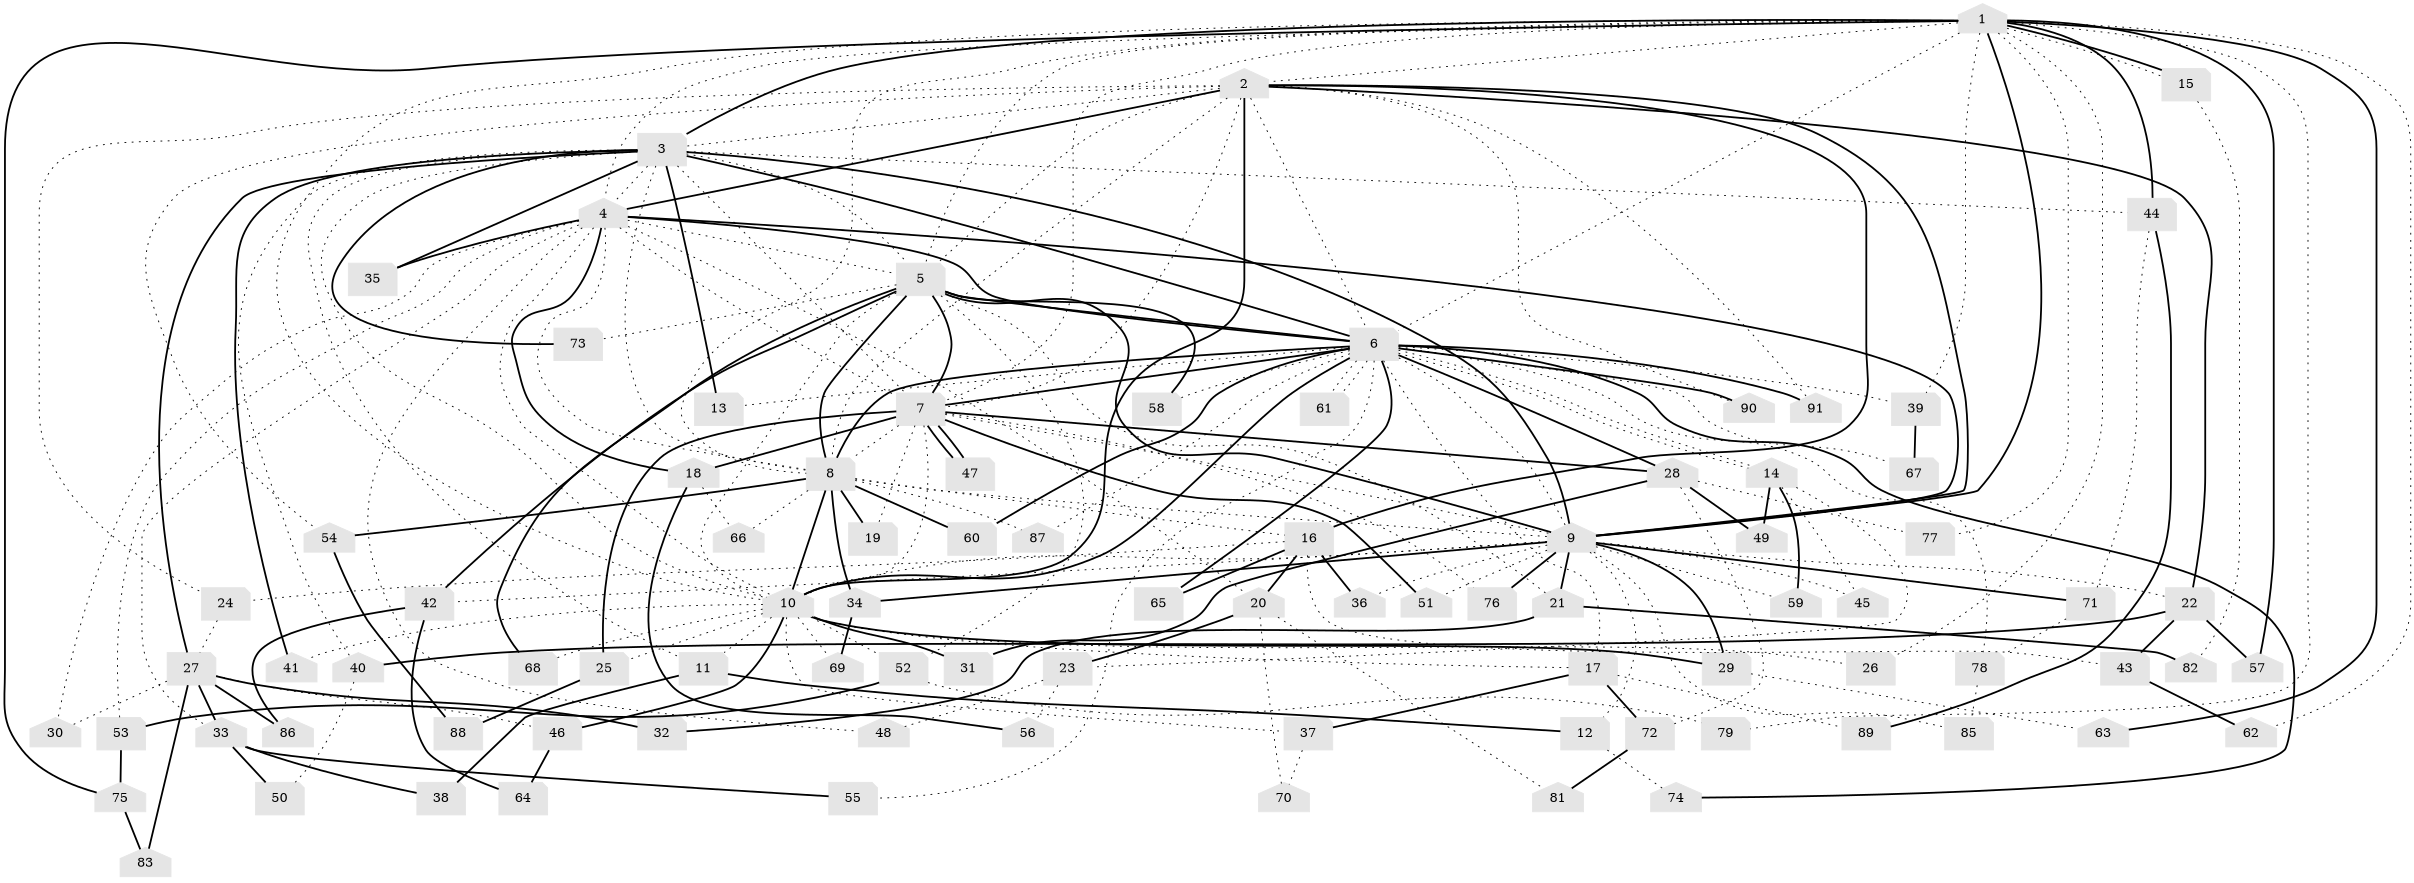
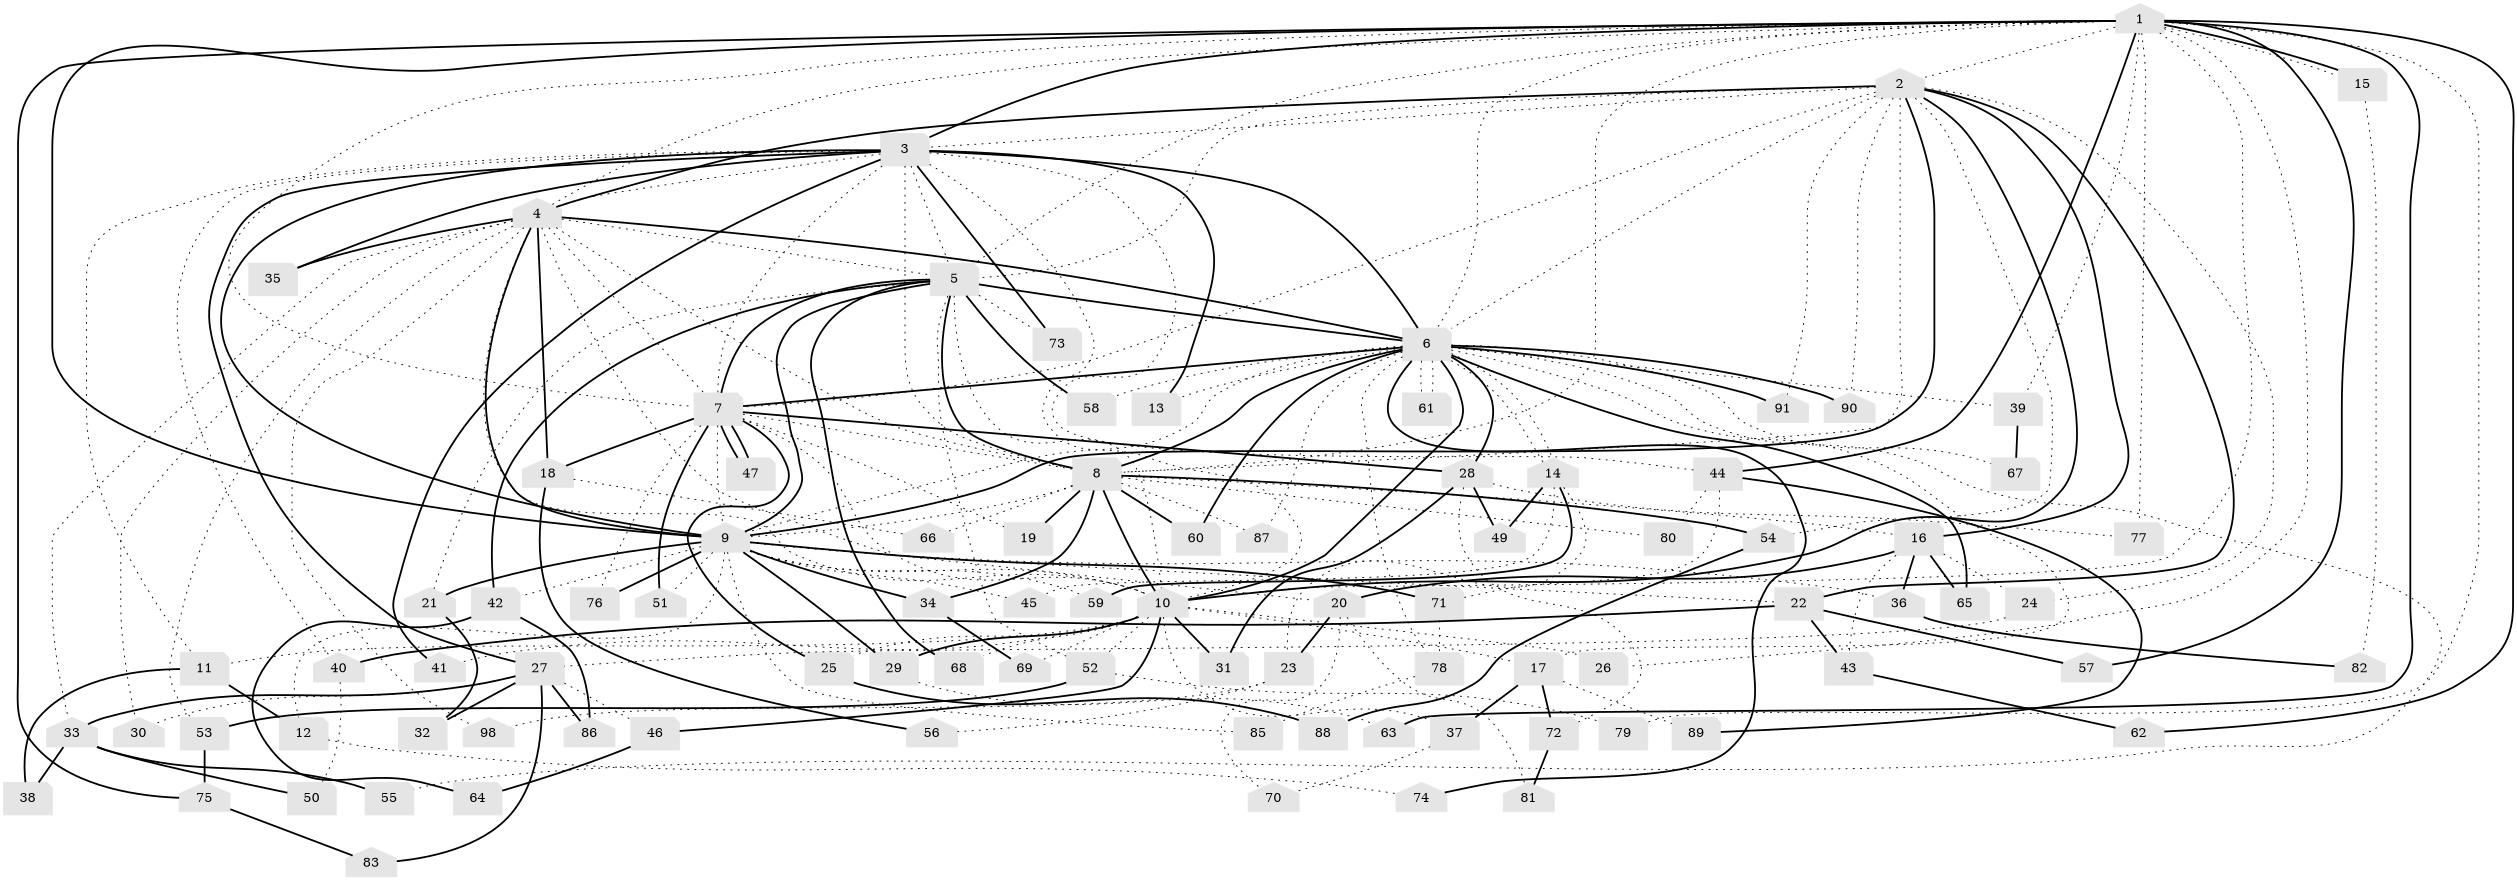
(2411, 247) -> (2513, 367)
none -> (1668, 539)
(1880, 629) -> (2128, 649)
(884, 734) -> (489, 734)
